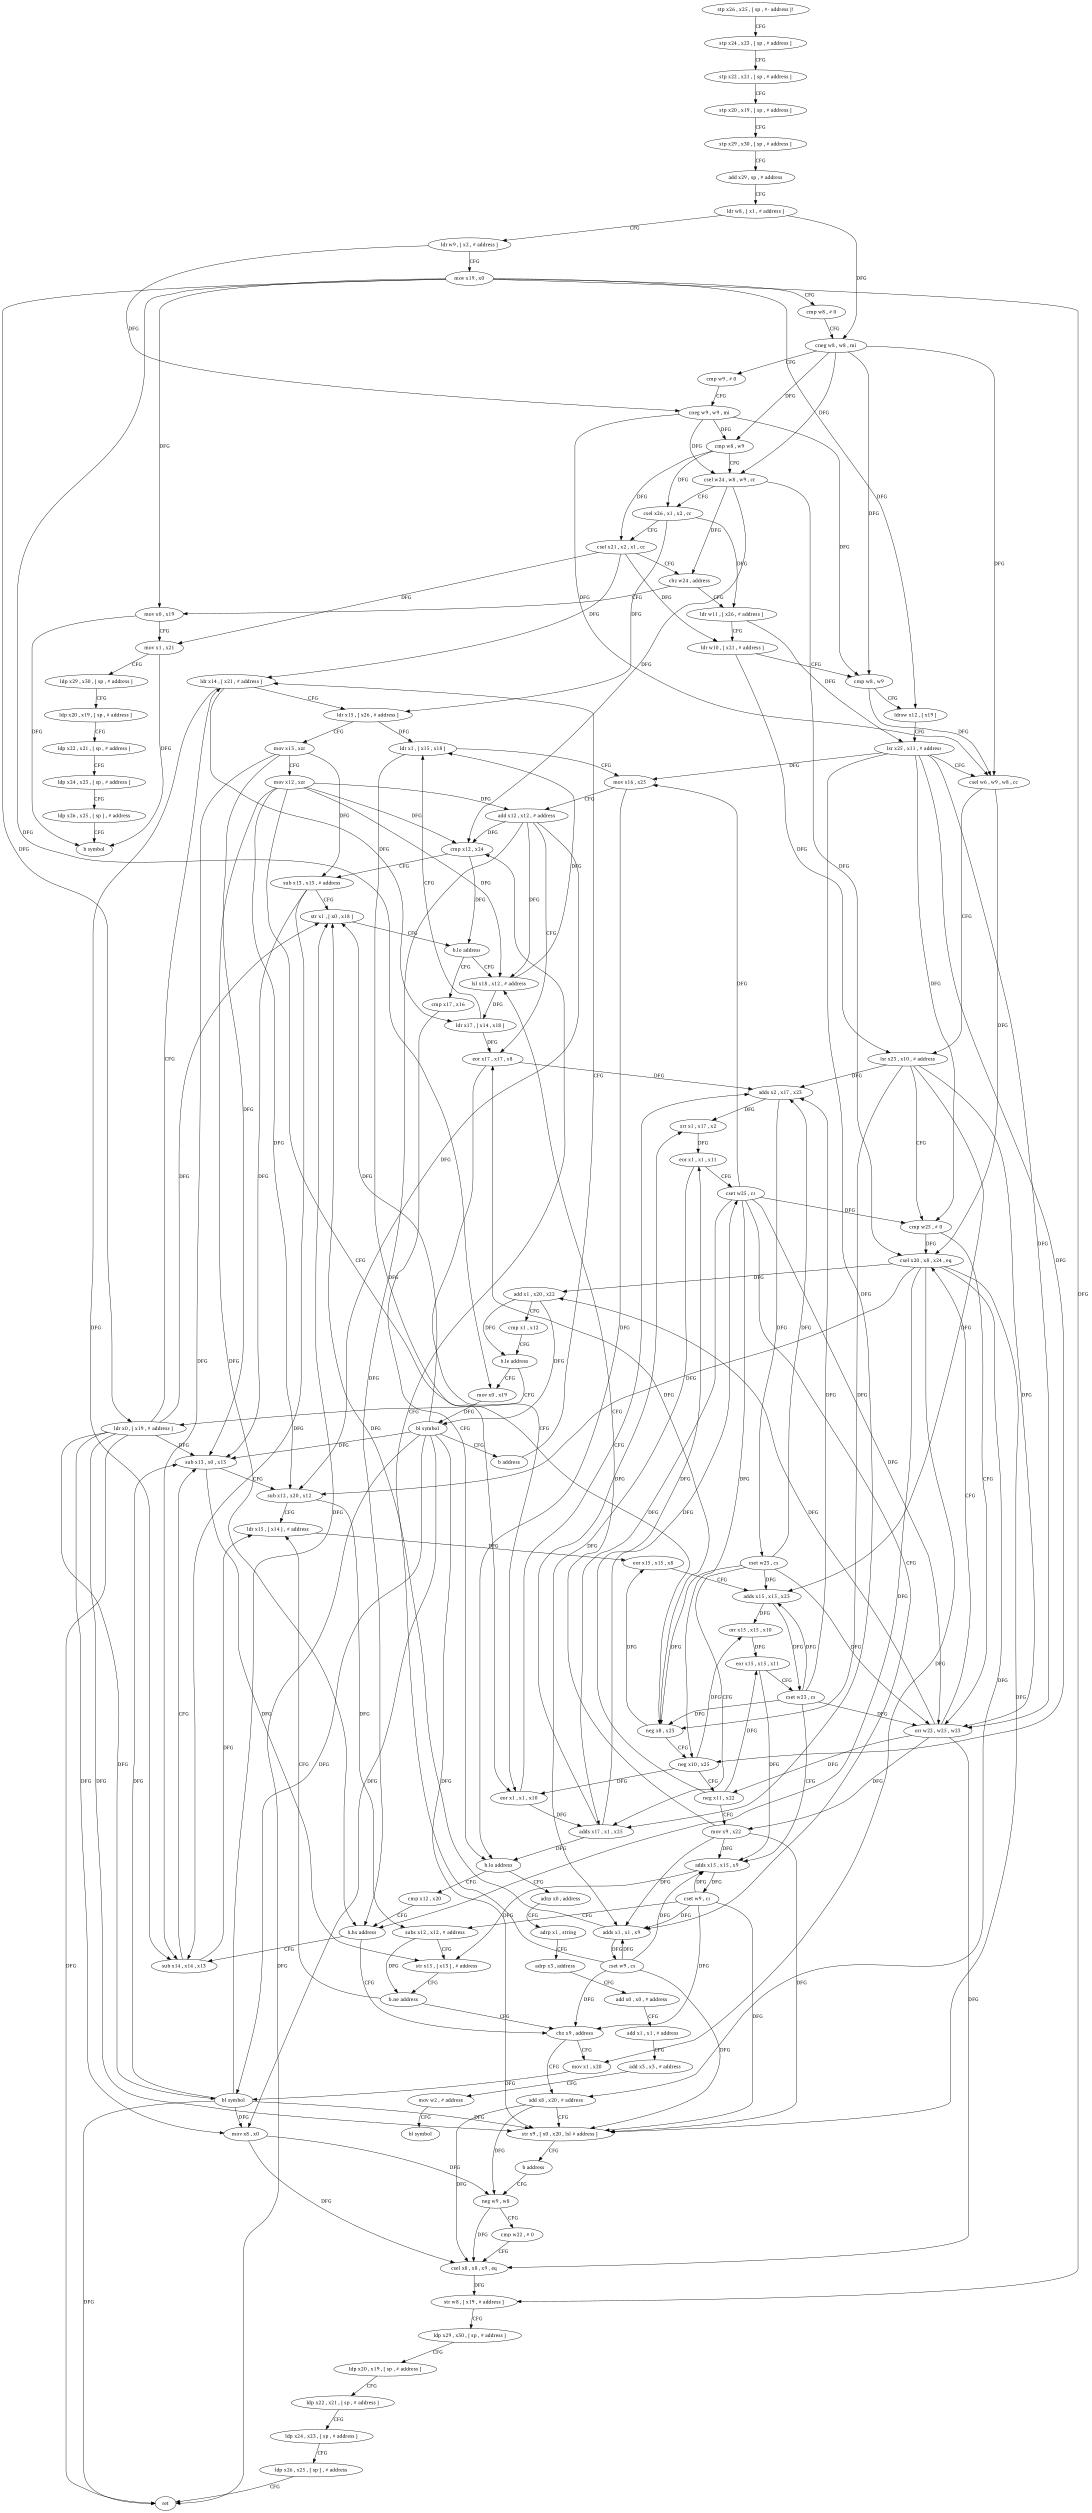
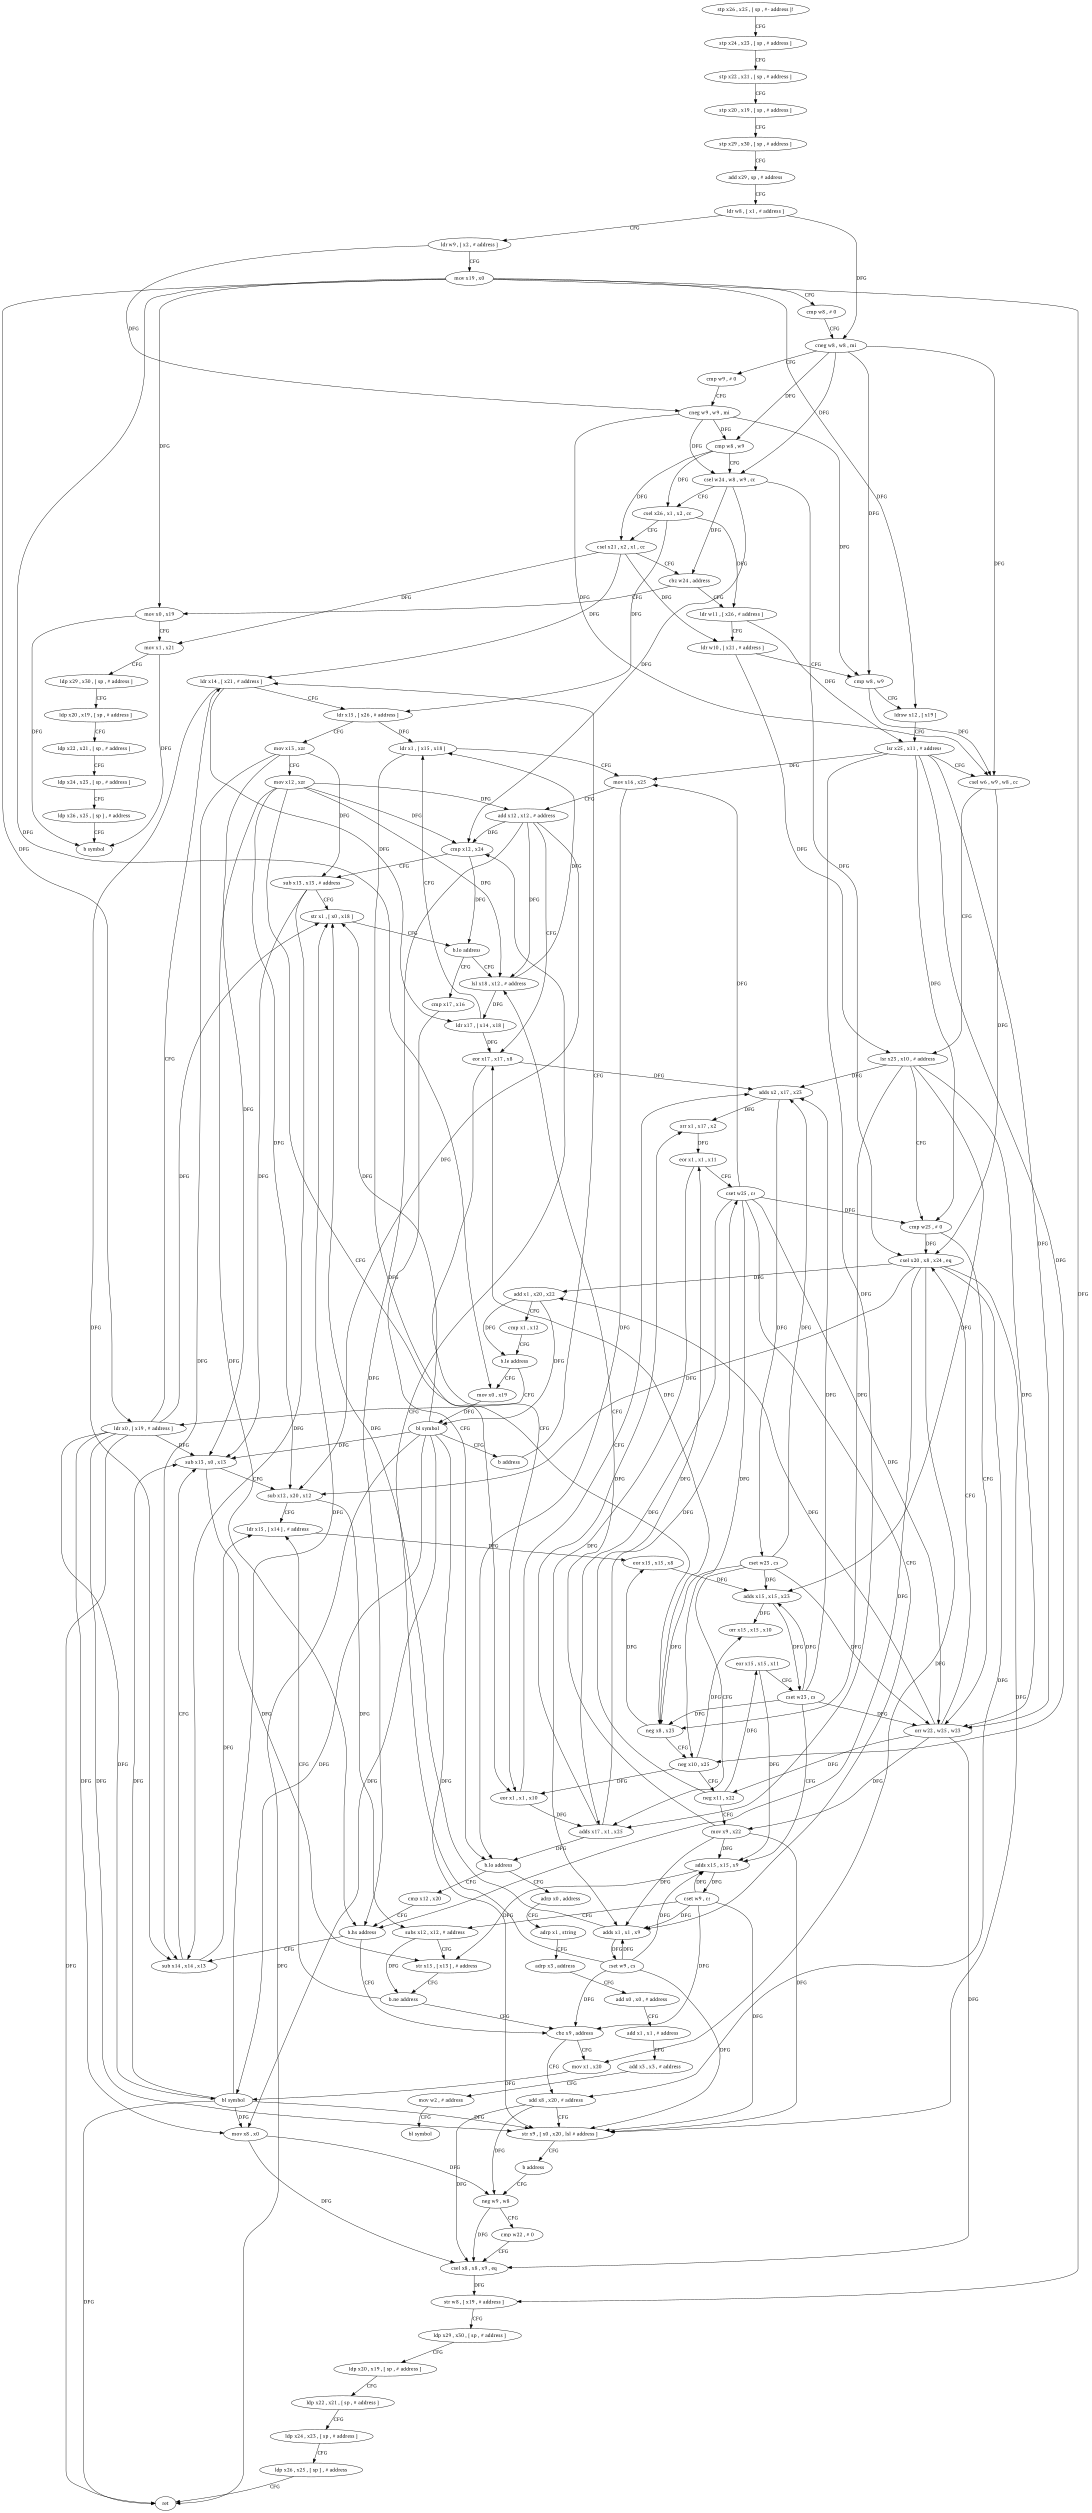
(722, 1580) -> (722, 1580)
(754, 1645) -> none
